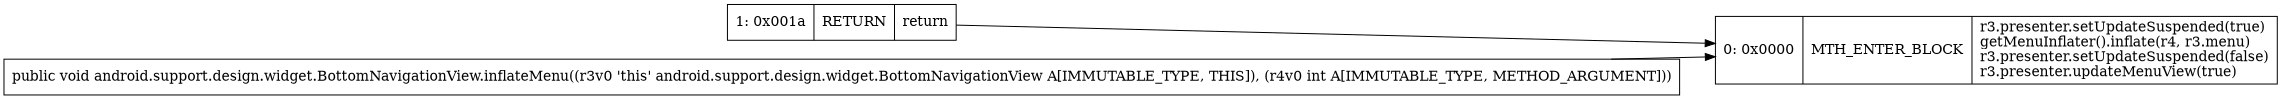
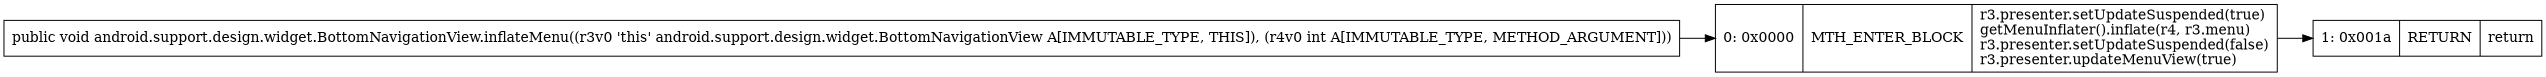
(1331, 34) -> (2290, 38)
